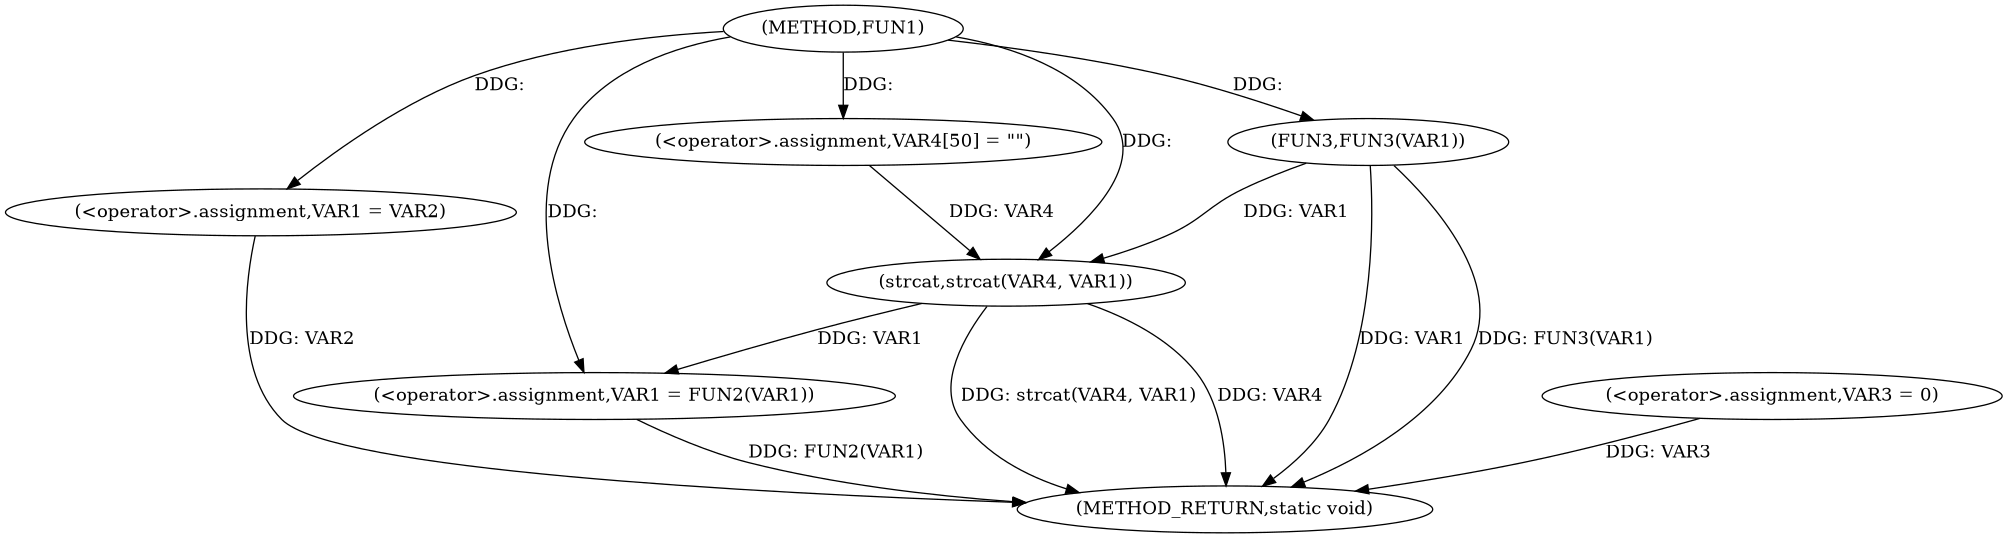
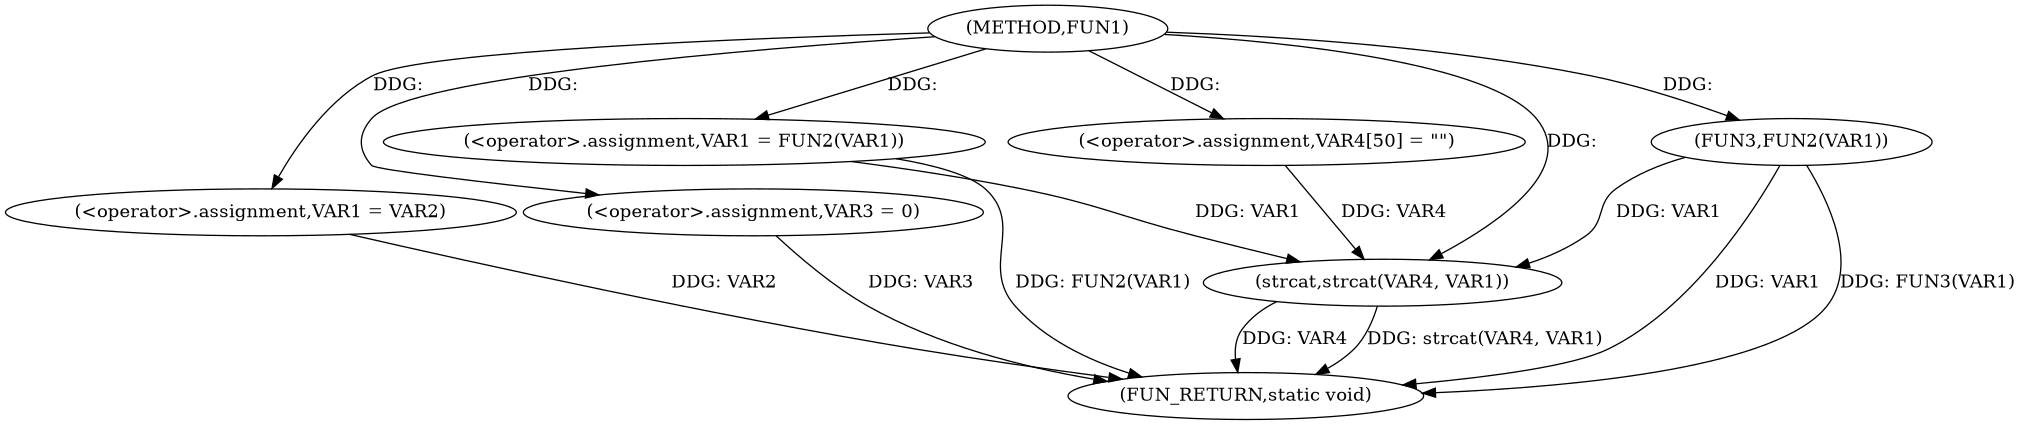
none -> (517, 78)
(1368, 142) -> (1792, 142)
(799, 334) -> (1071, 200)
(1225, 509) -> (1246, 396)
